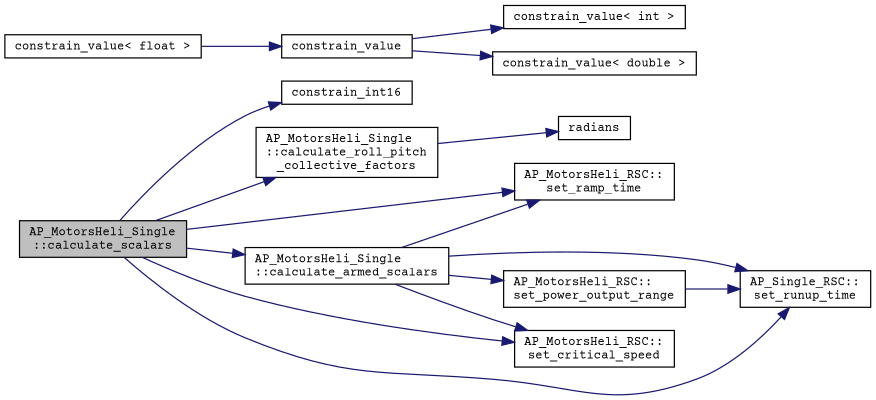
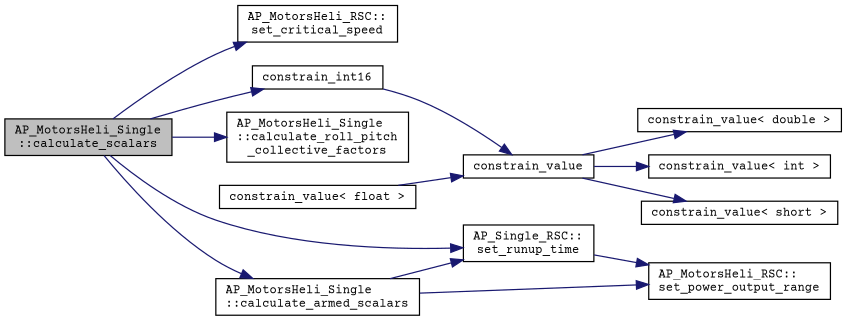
none -> (445, 113)
(594, 128) -> none
(594, 182) -> none
none -> (740, 213)
(707, 289) -> (615, 259)
(455, 306) -> none
